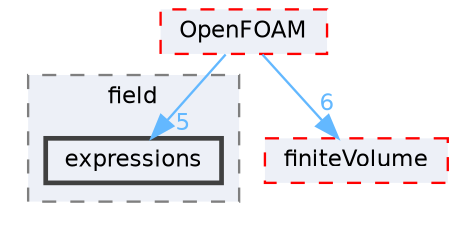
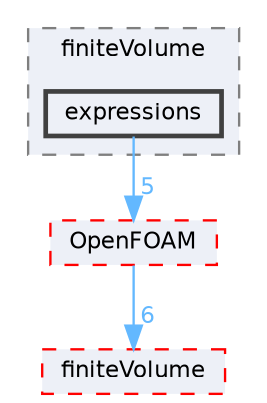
(194, 90) -> (134, 170)
(134, 97) -> (134, 50)
